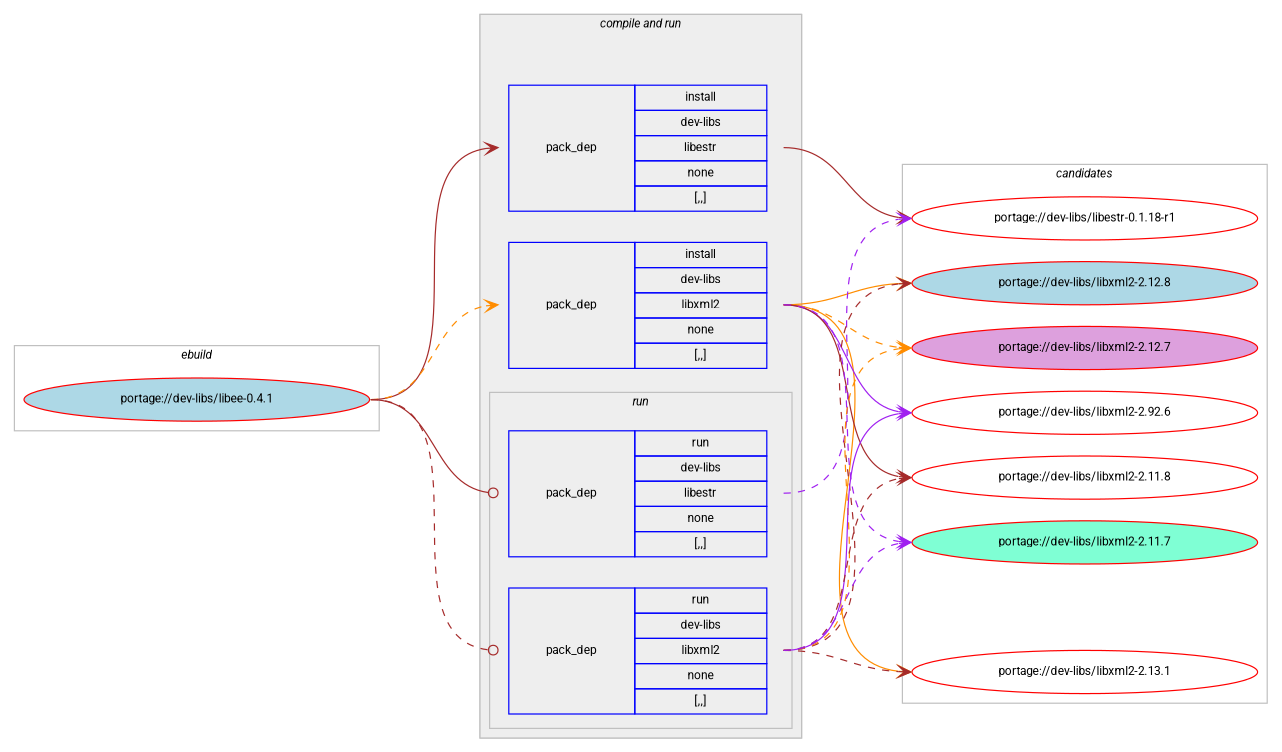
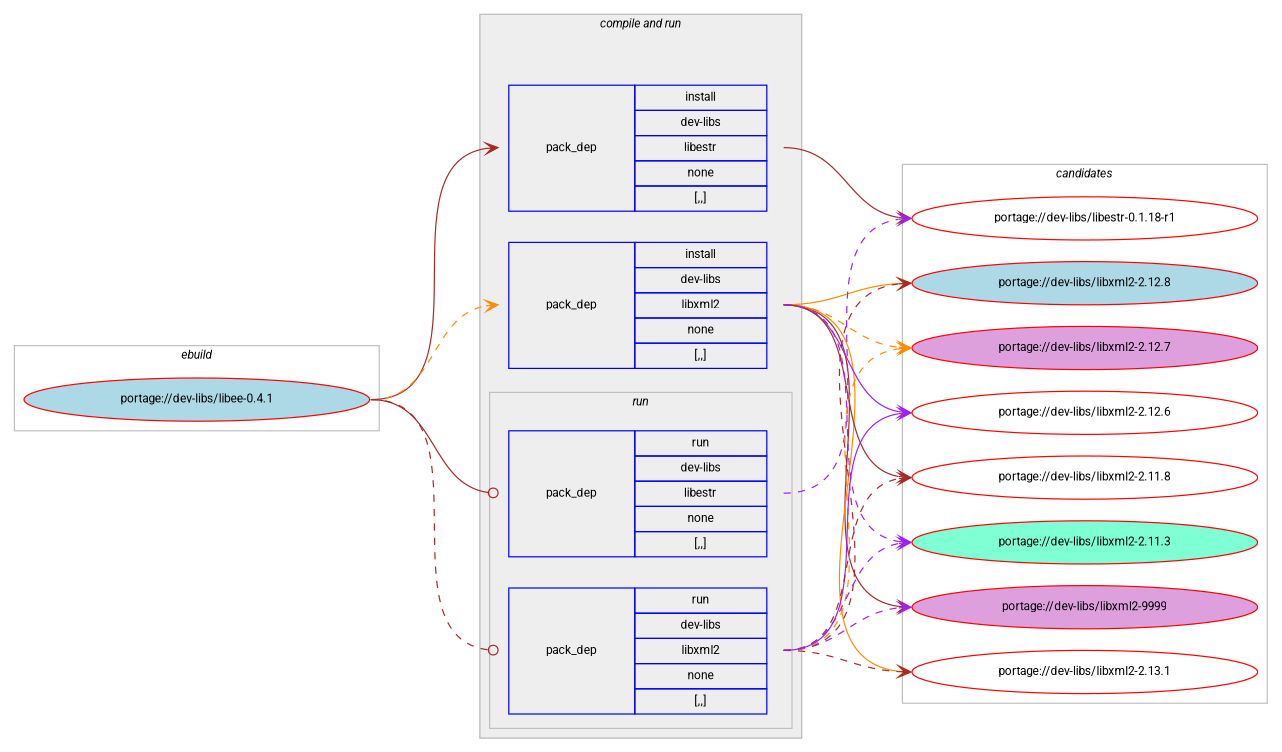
(1085, 413) -> (1085, 413)
(1085, 542) -> (1085, 542)
none -> (1085, 607)
